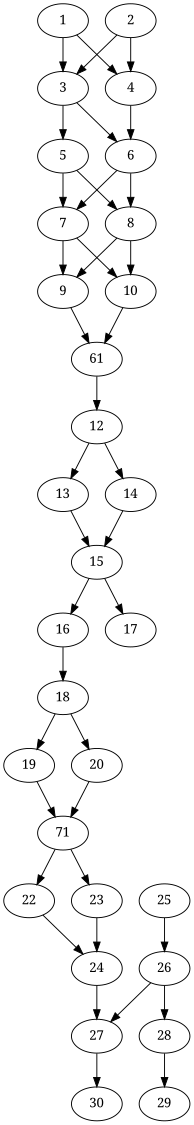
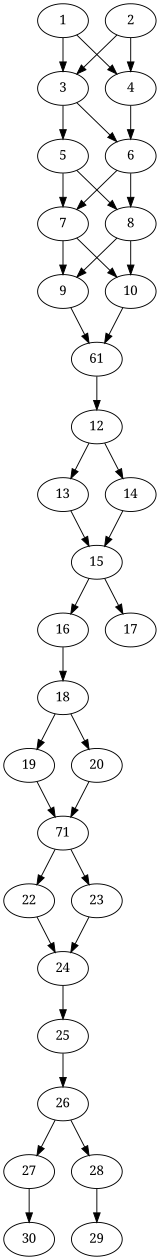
(97, 998) -> (63, 998)
